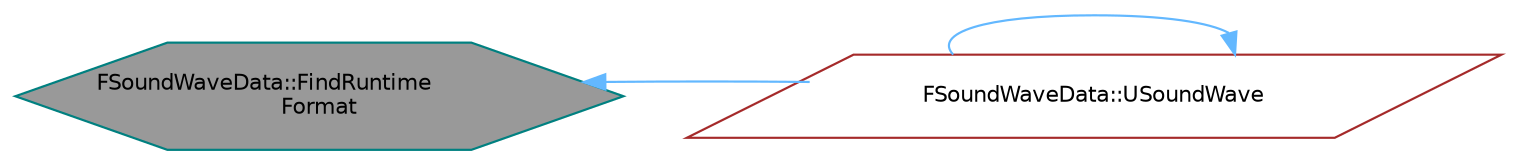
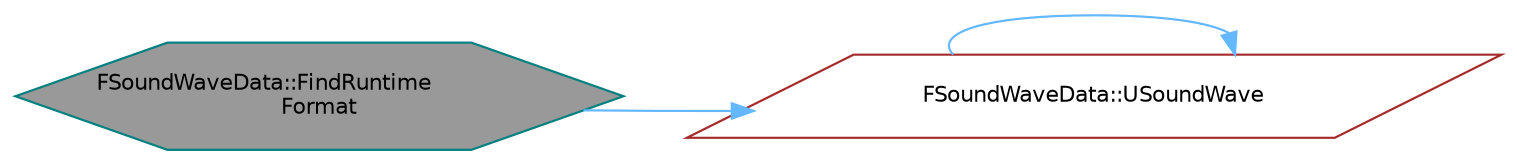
(708, 81) -> (658, 111)
